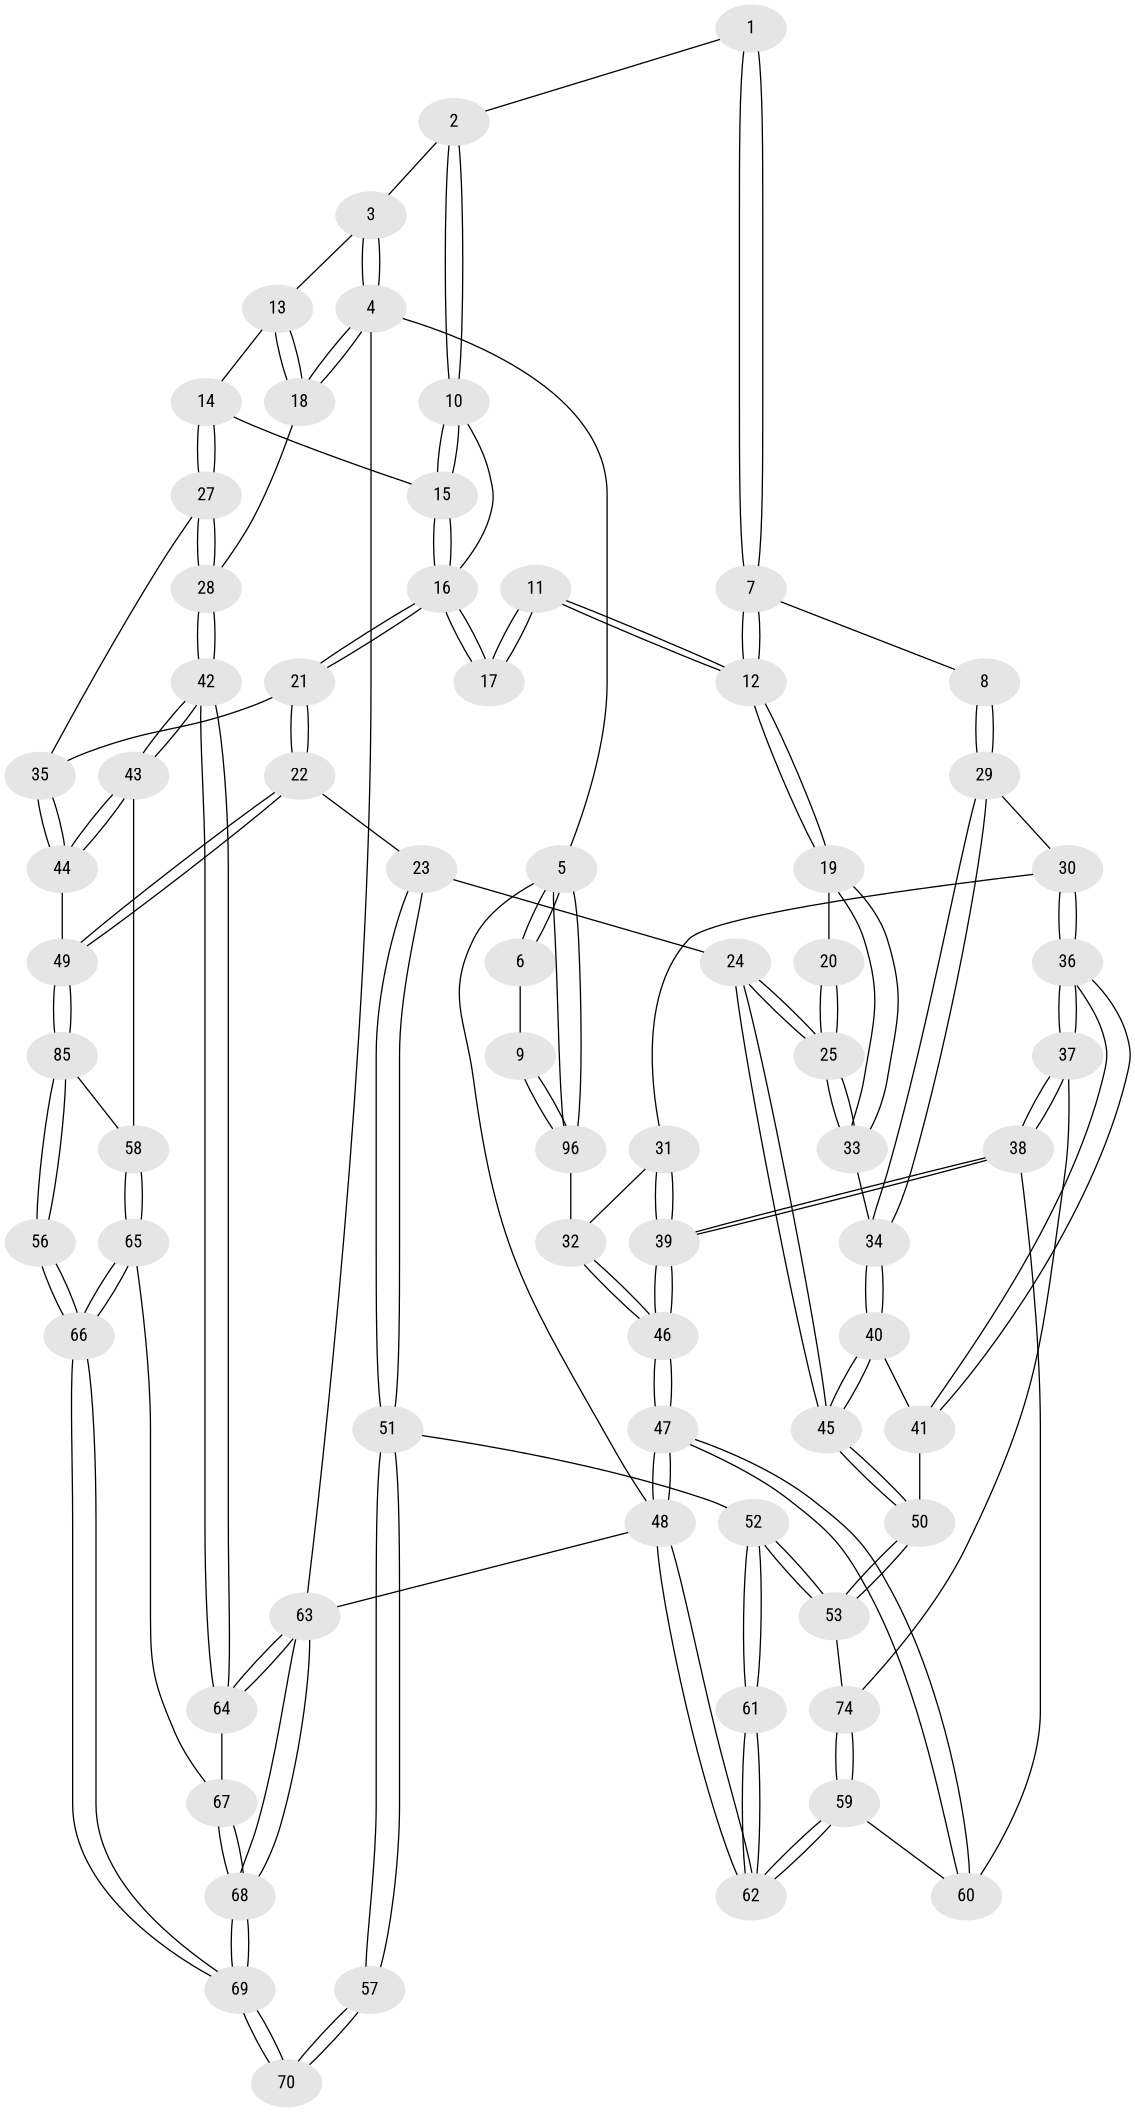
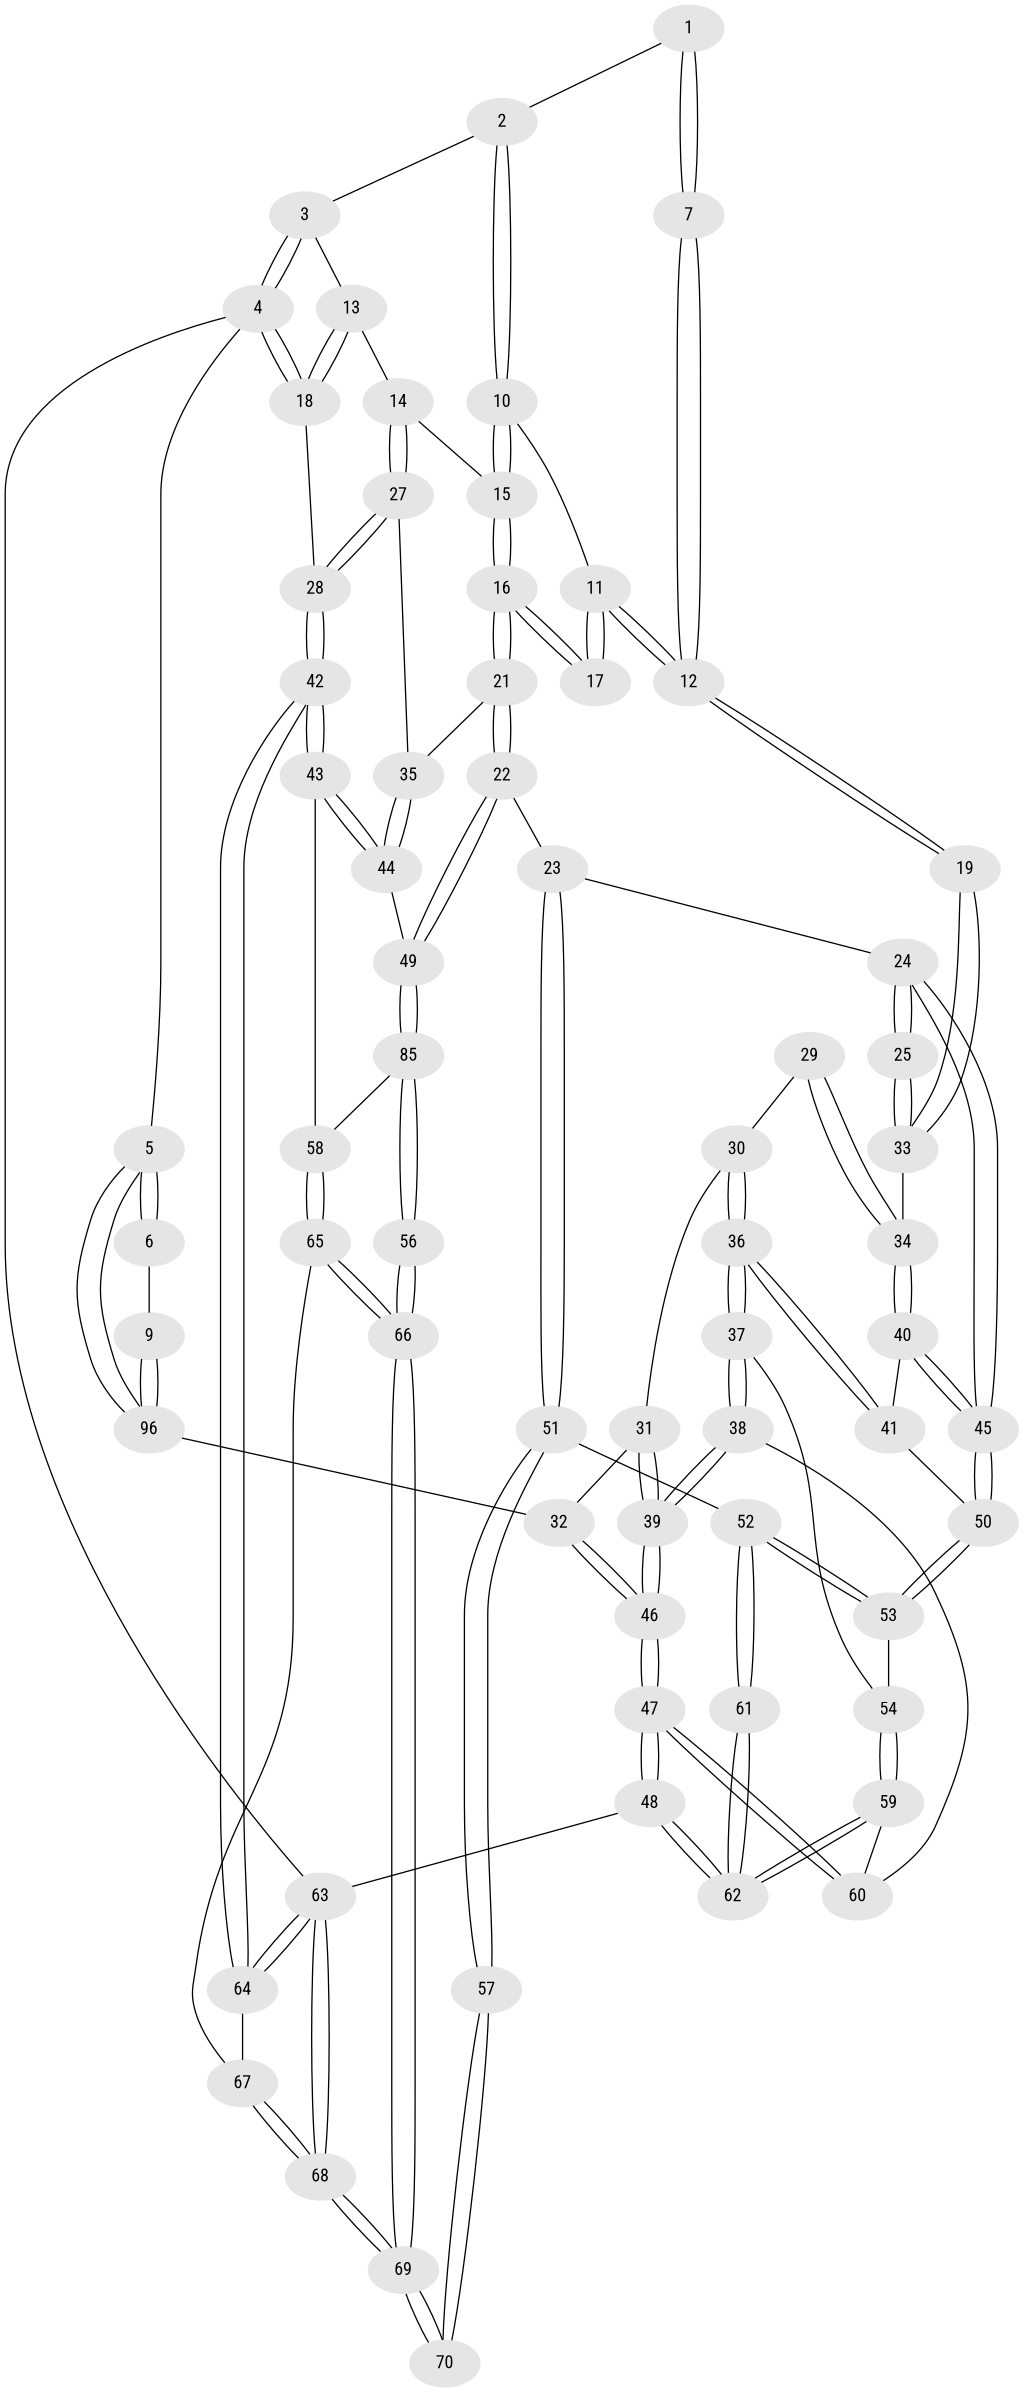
(493, 498) -> (559, 492)
(985, 682) -> none
(829, 963) -> none
(494, 1194) -> none
(844, 1710) -> (889, 1710)
